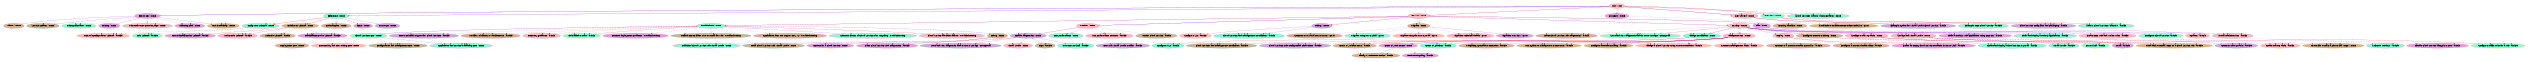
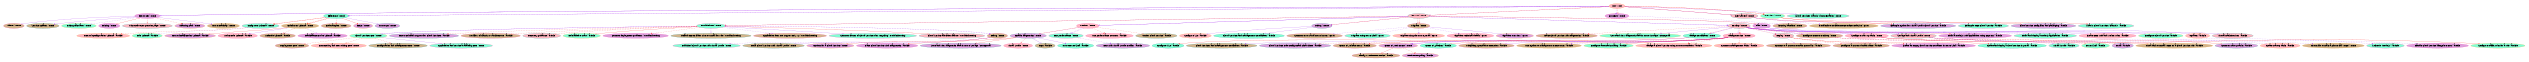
(1609, 46) -> (1609, 46)
